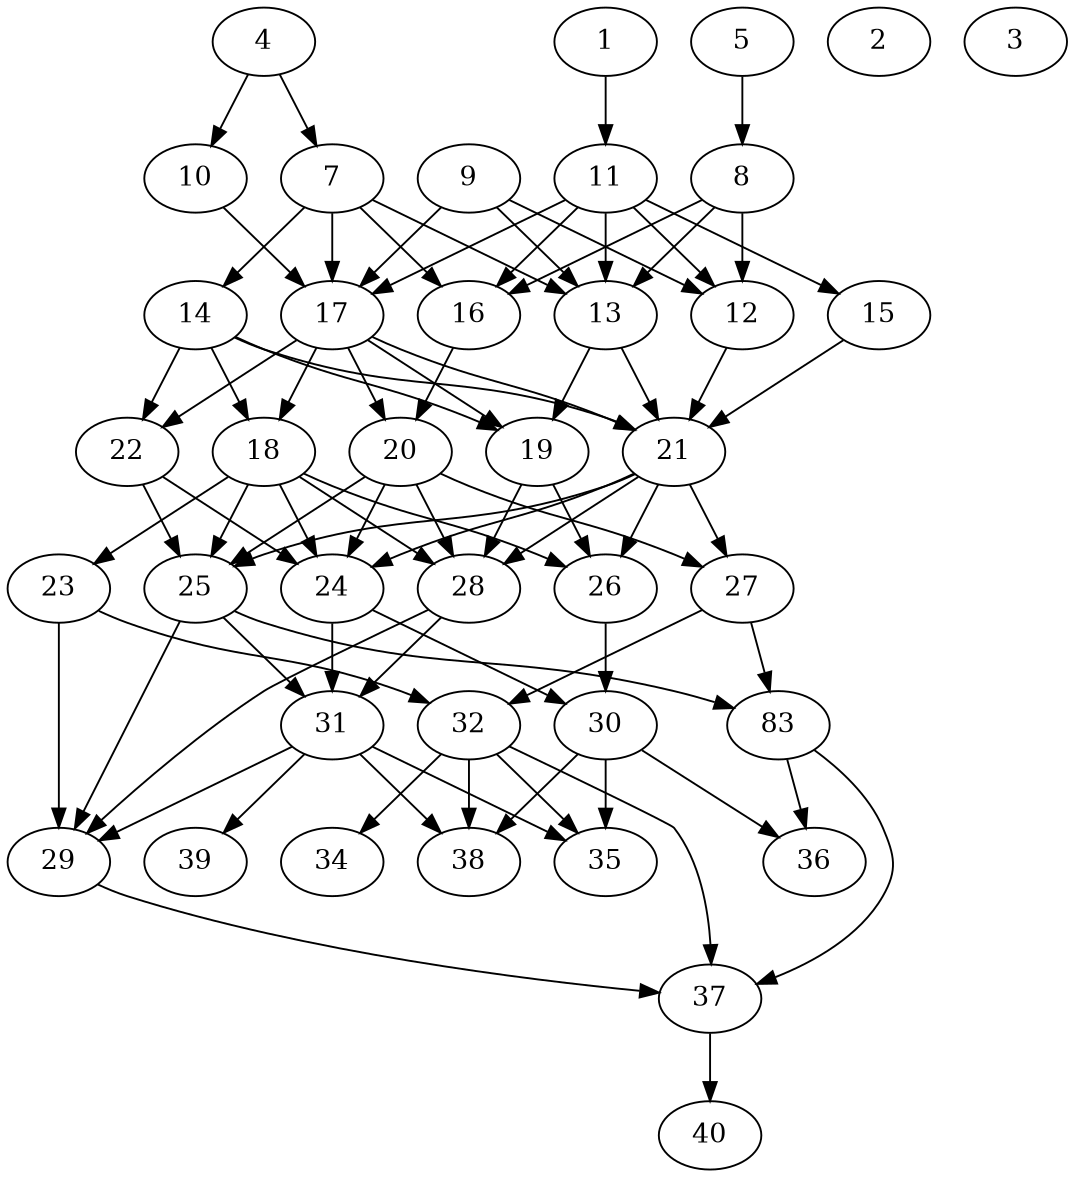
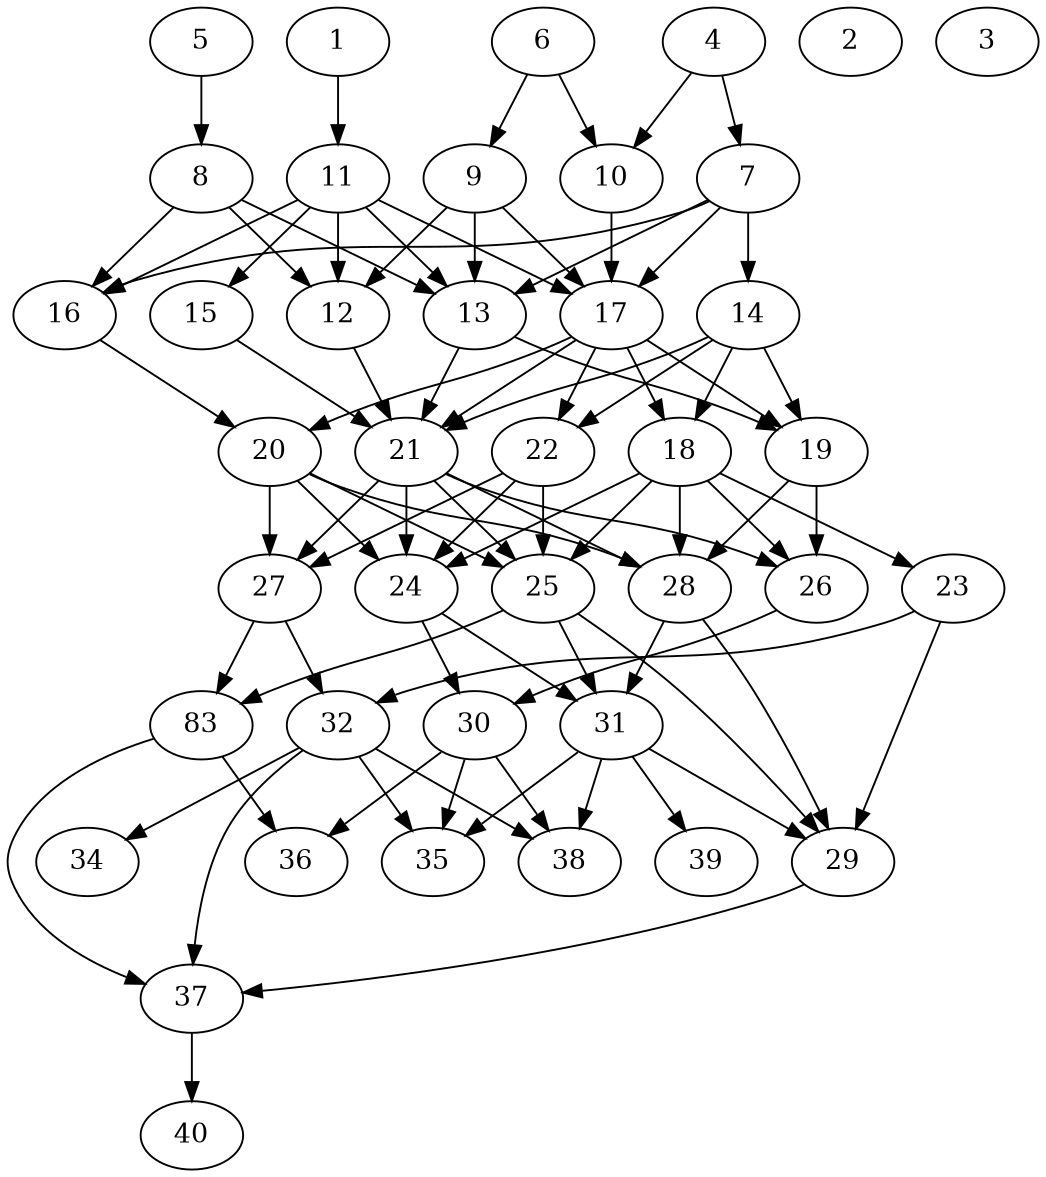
none -> (543, 42)
none -> (389, 529)
